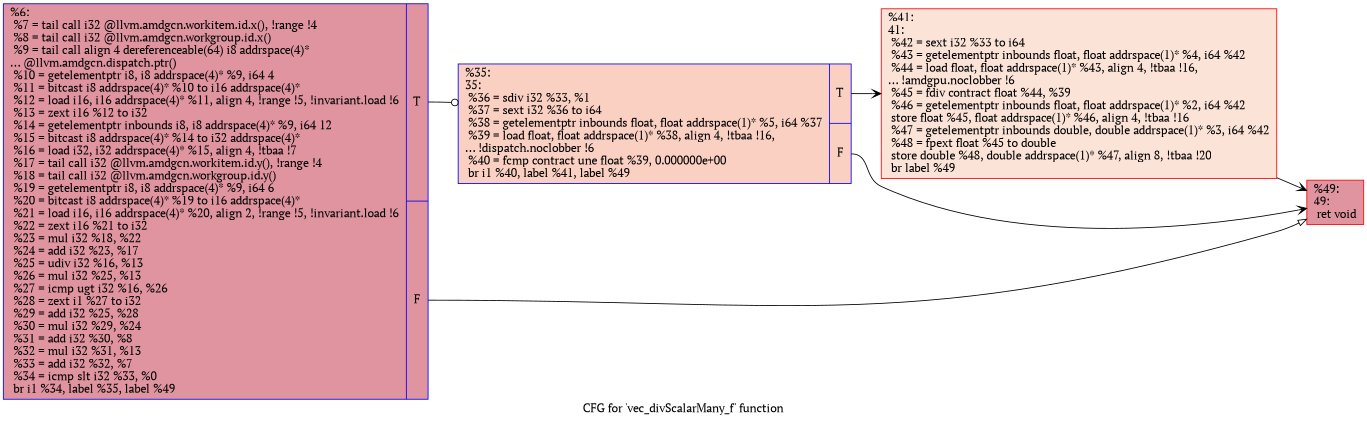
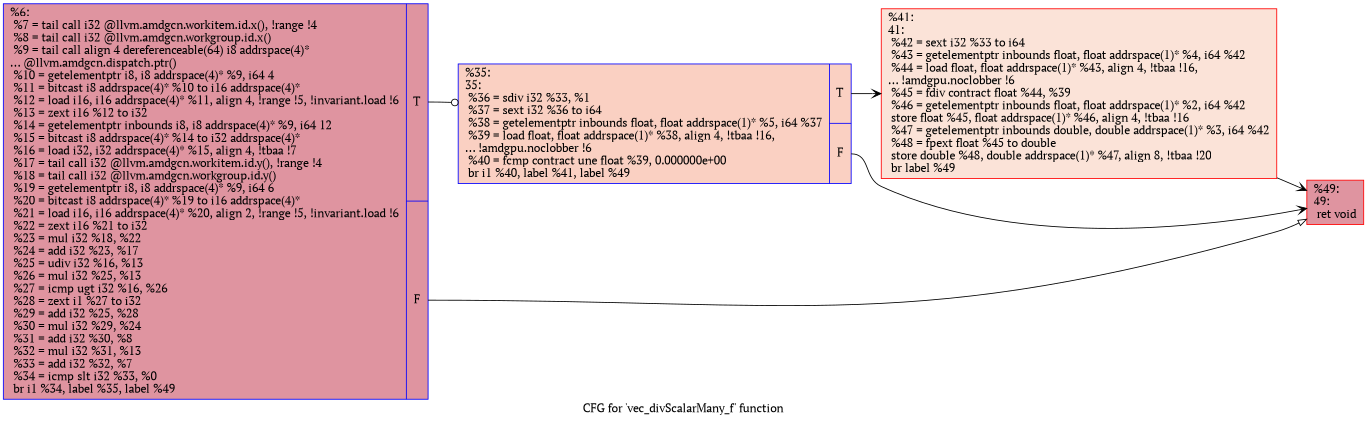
(530, 148) -> (528, 148)
